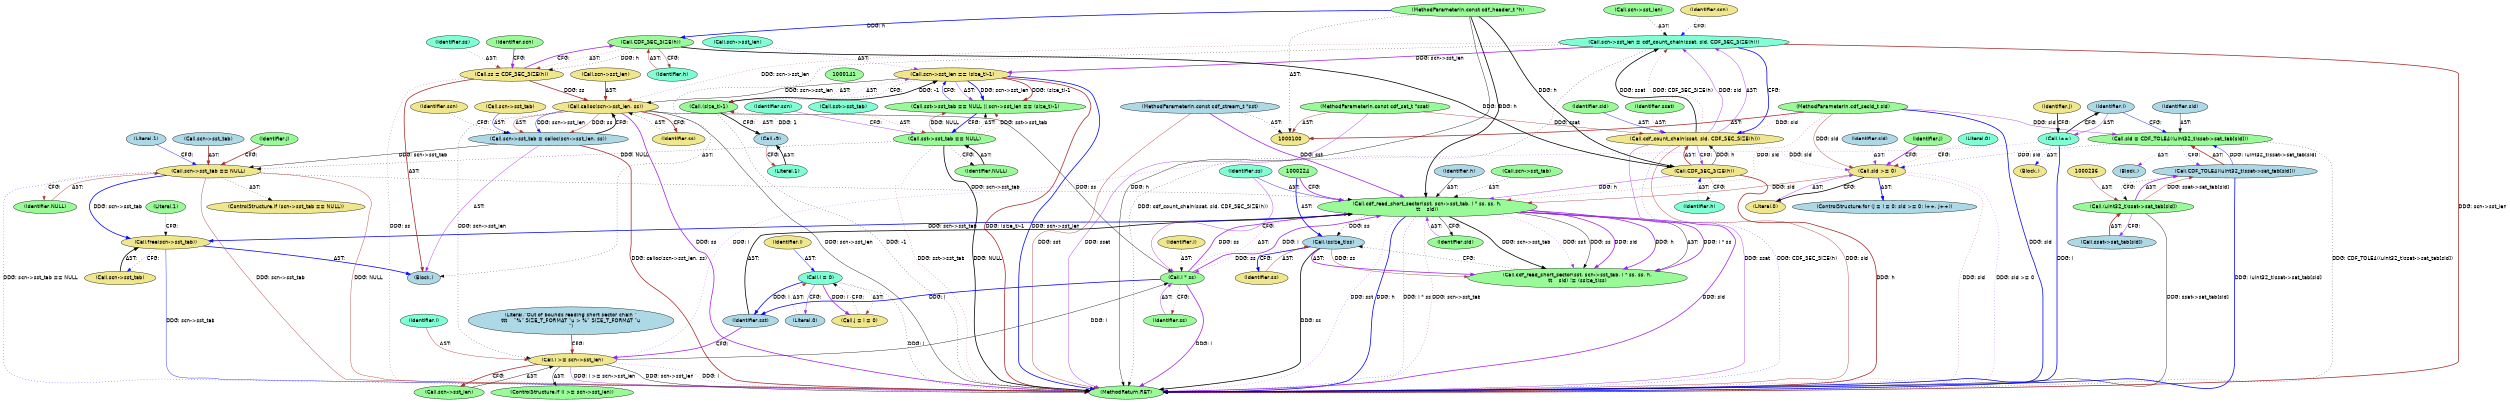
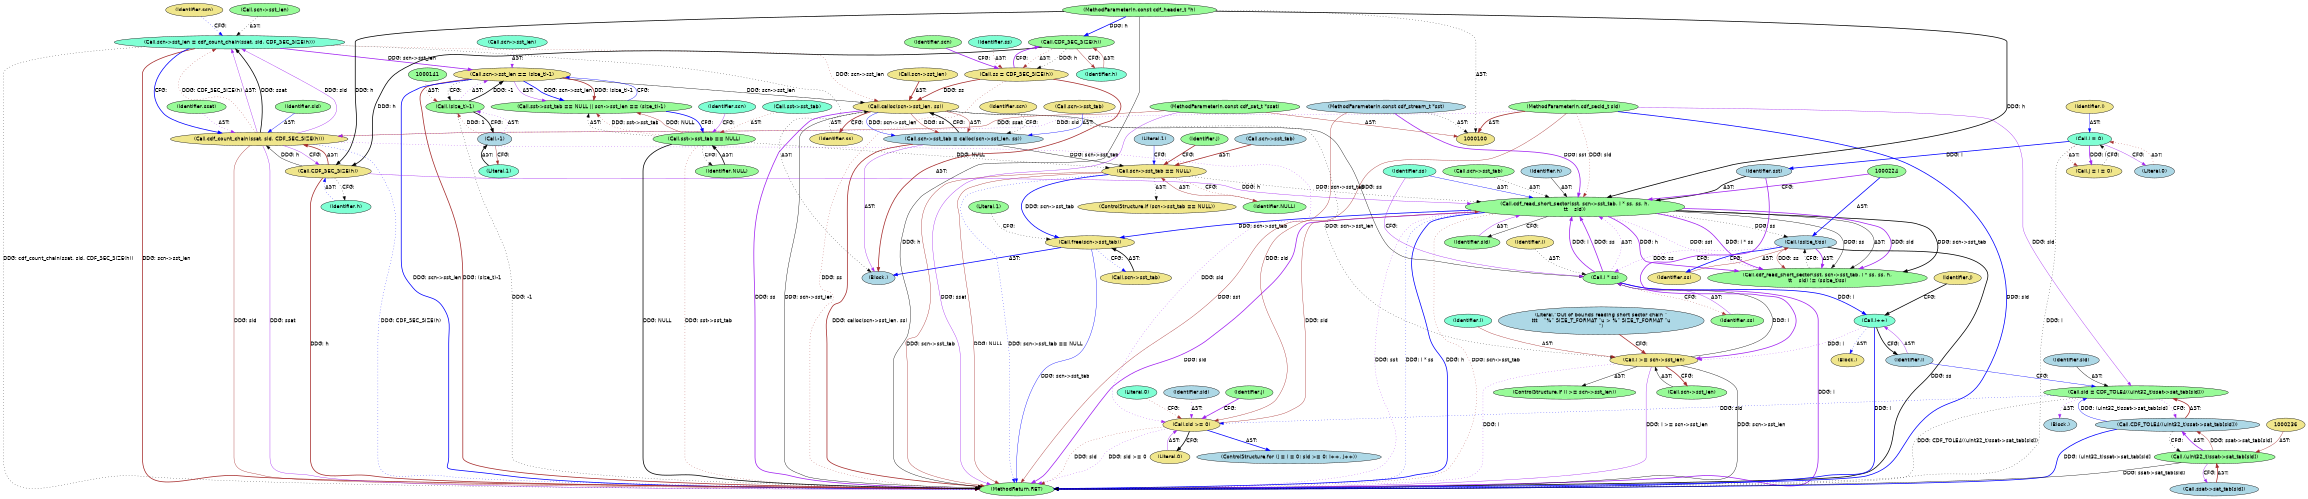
(771, 139) -> (495, 139)
(962, 292) -> (1750, 290)
